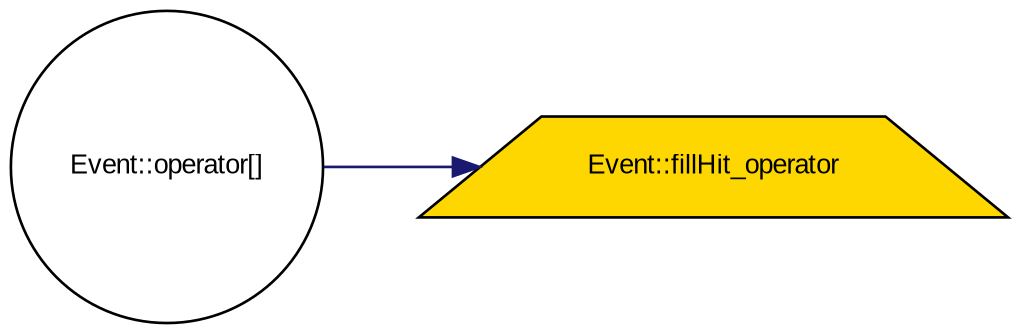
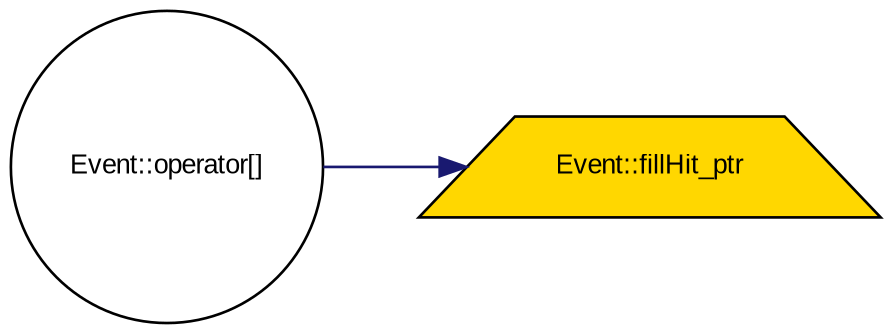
(713, 167) -> (650, 167)
